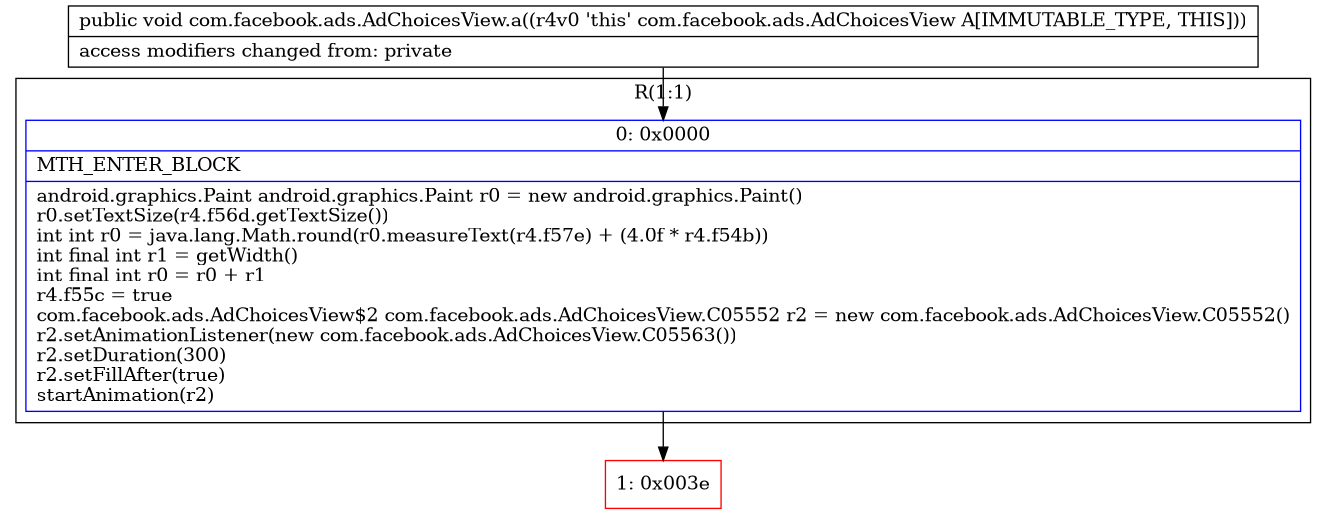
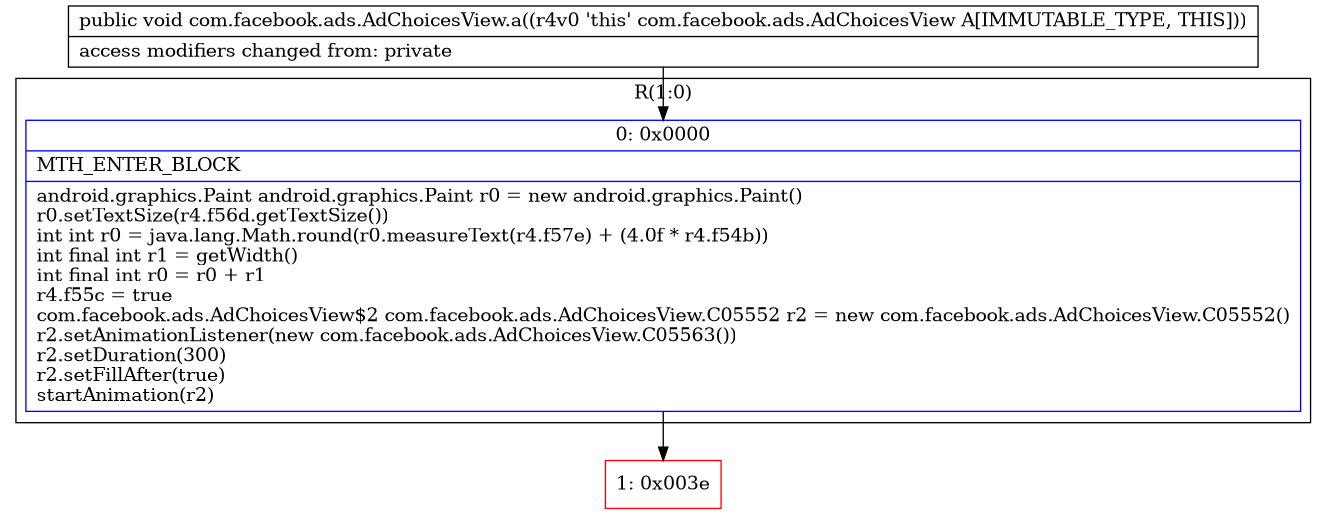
(663, 94) -> (663, 94)
